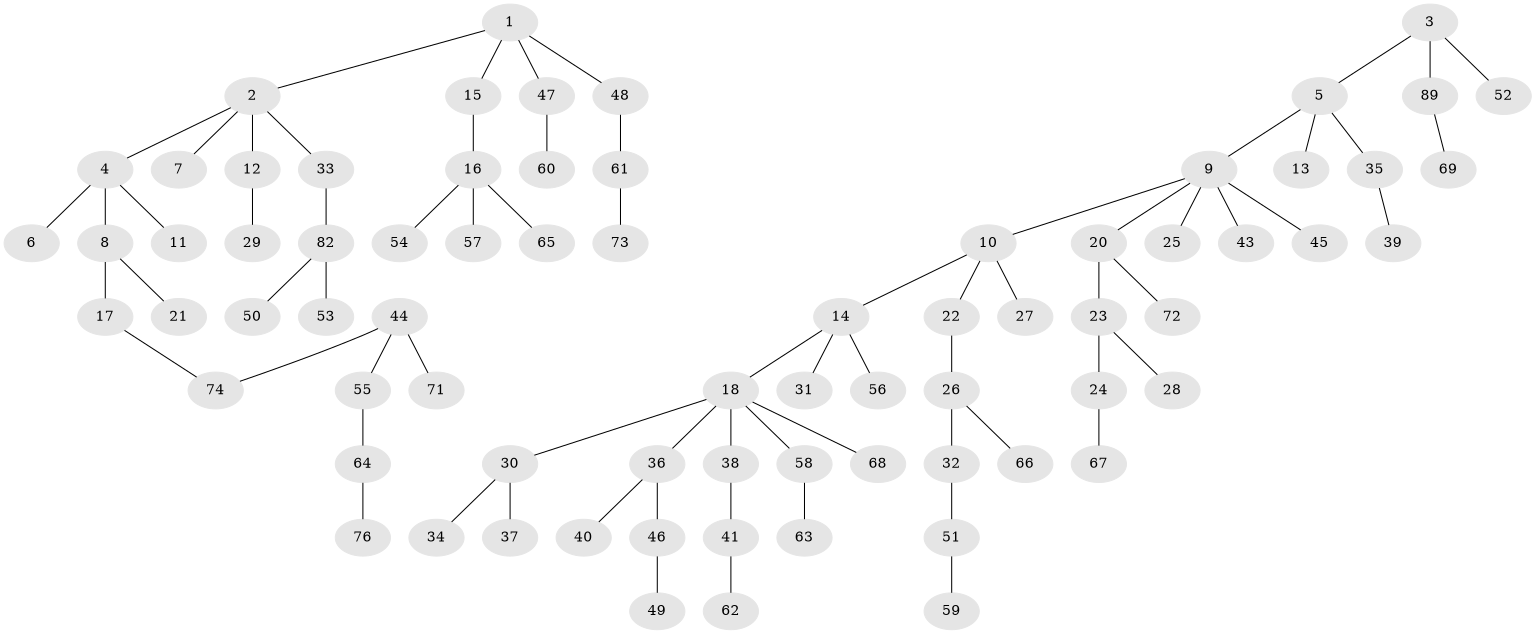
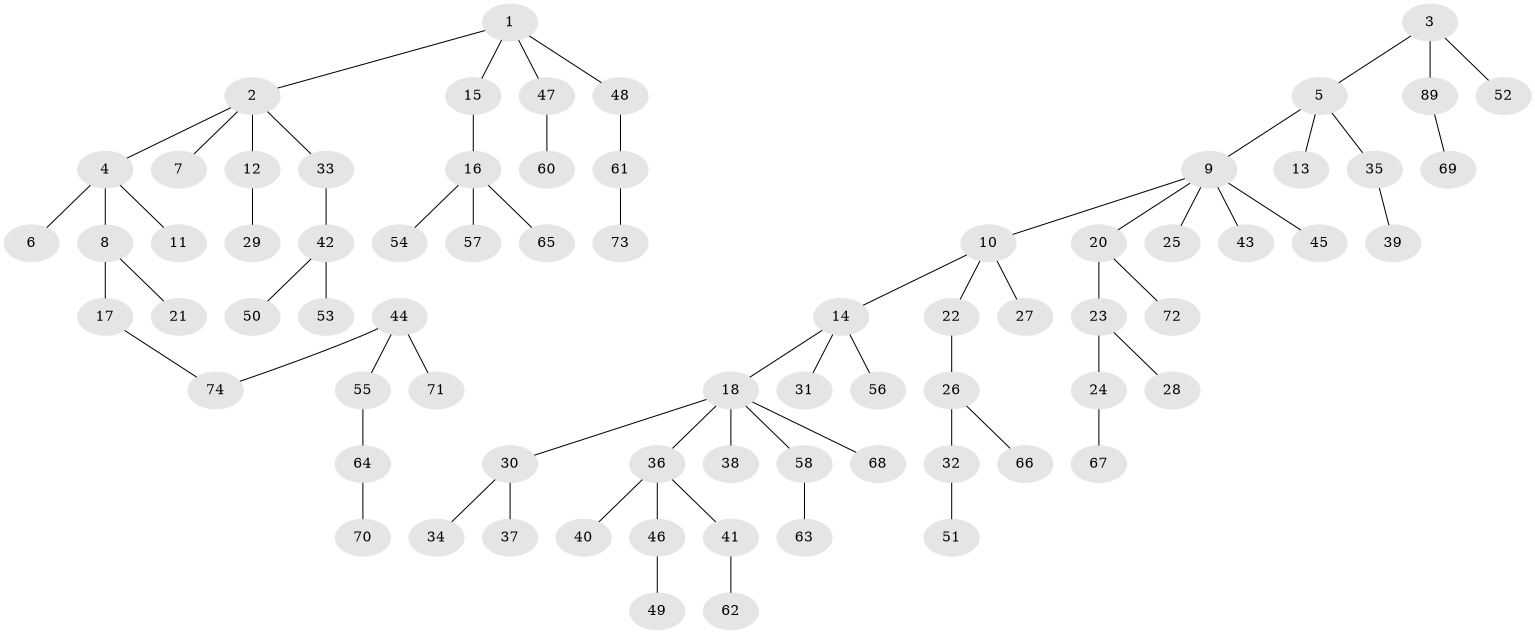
(326, 243) -> (326, 243)
(731, 501) -> (694, 501)
(363, 538) -> (363, 538)
(952, 611) -> none
